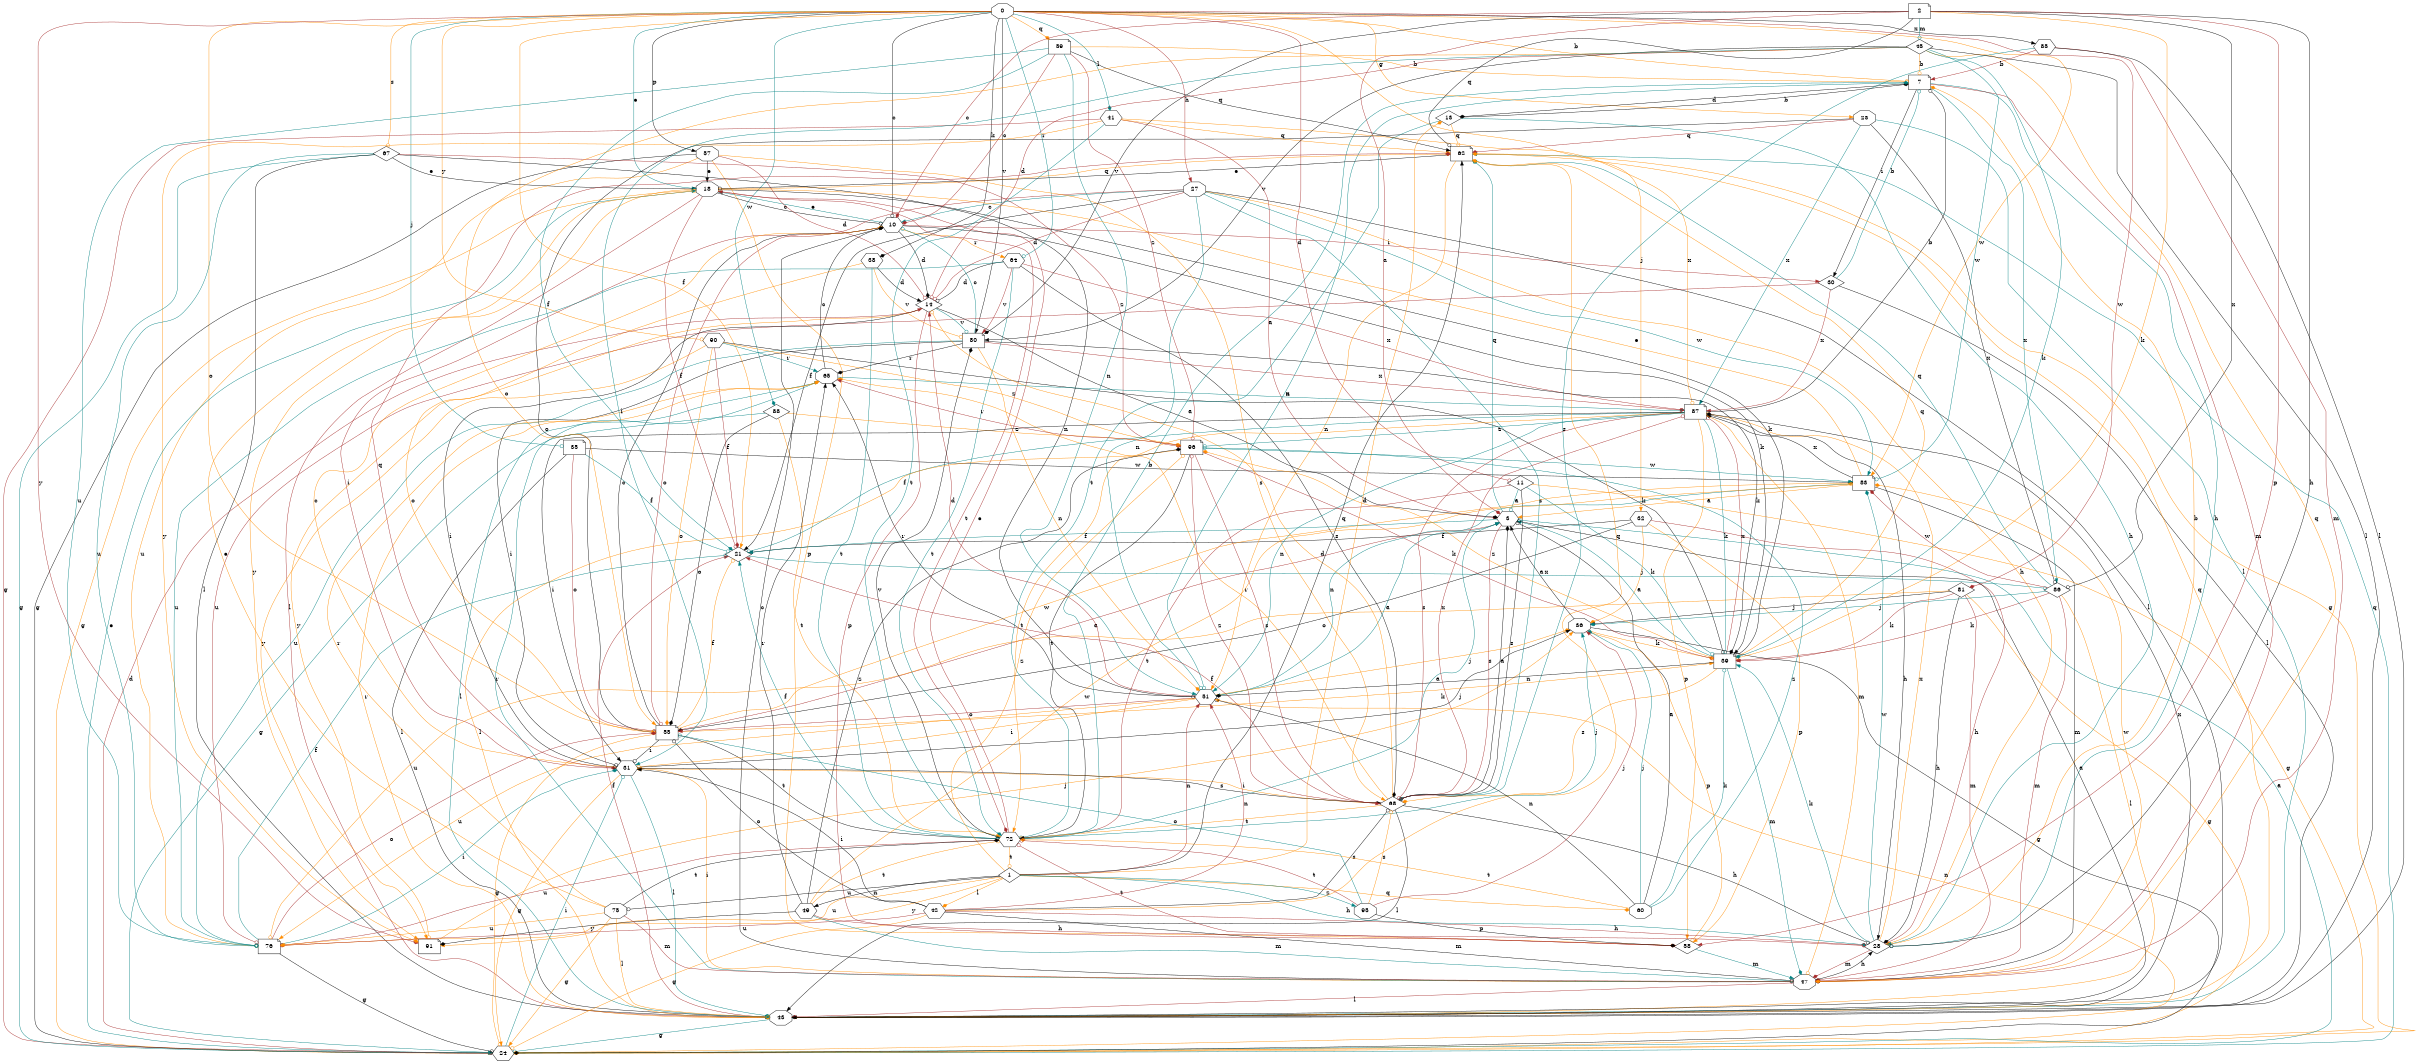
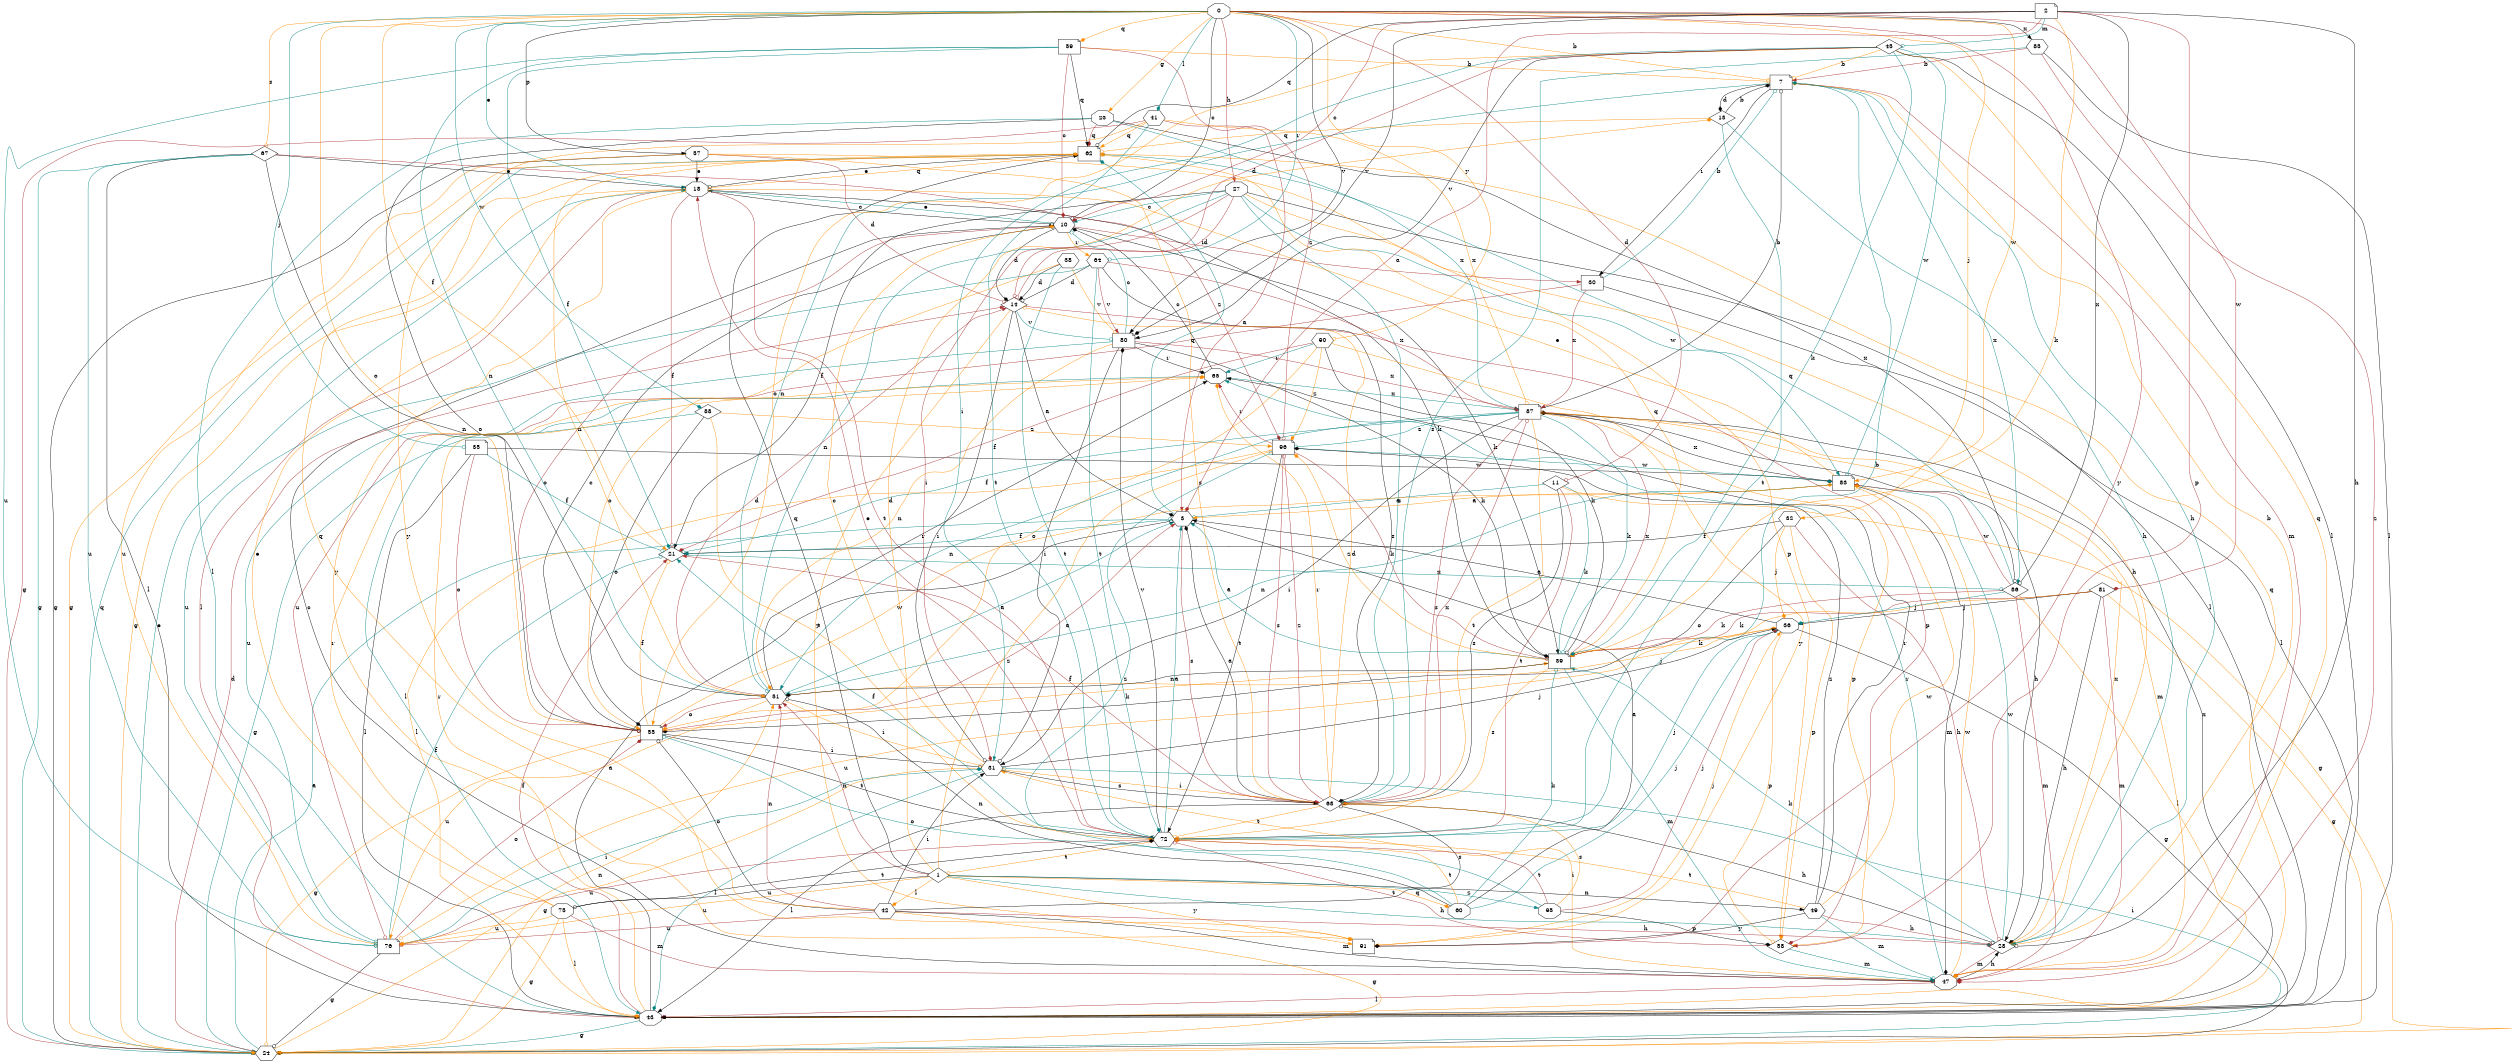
(989, 168) -> none
(581, 191) -> none
(1831, 283) -> (1592, 283)
(2336, 519) -> (2375, 519)
